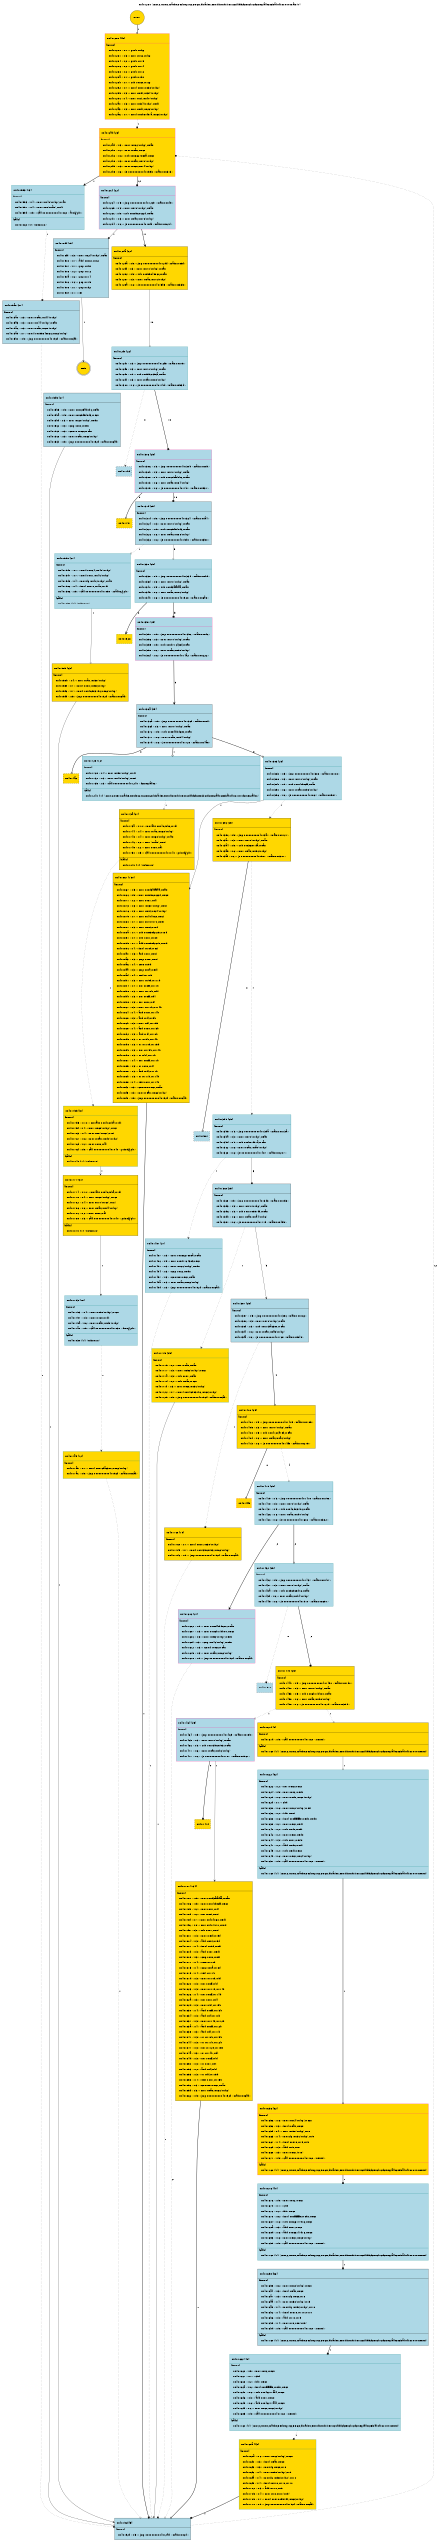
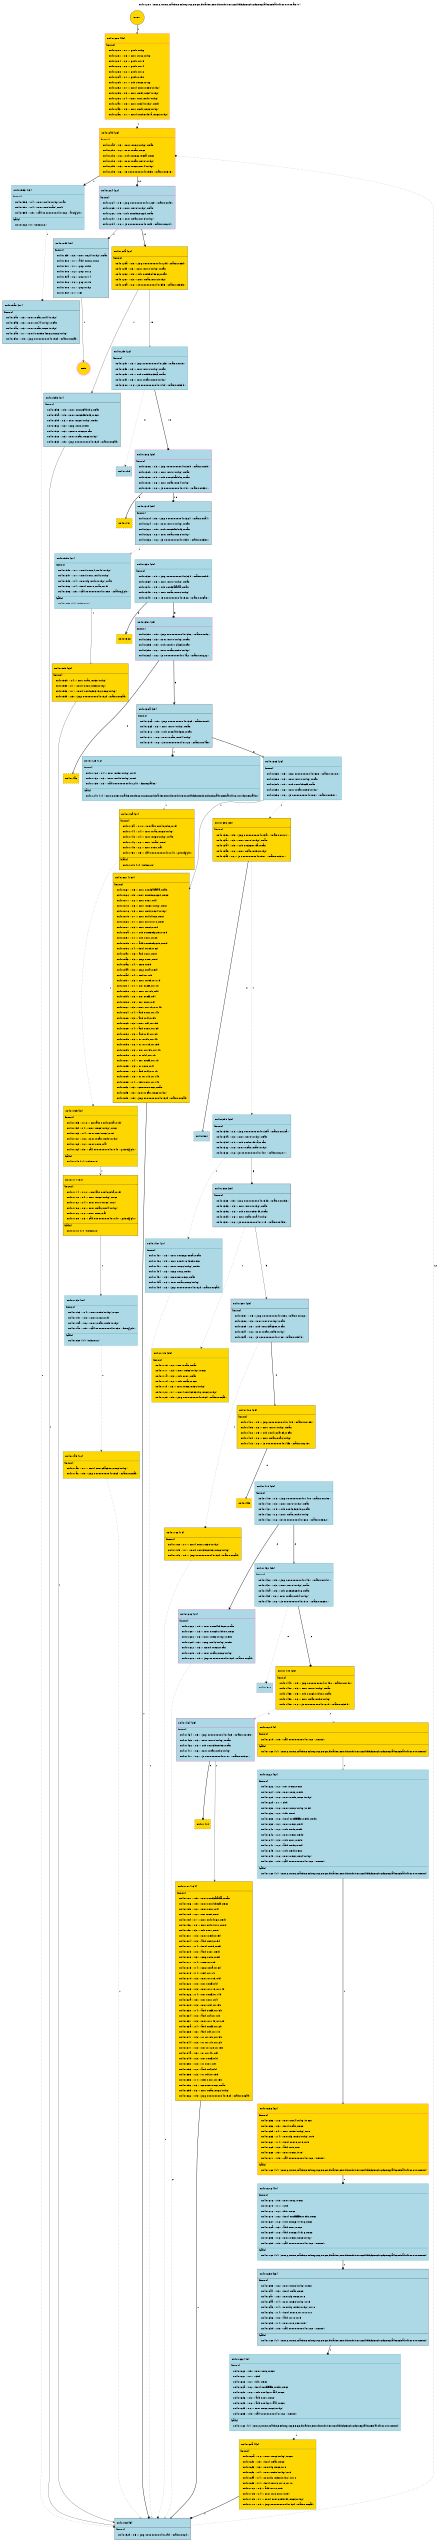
none -> (113, 340)
(84, 368) -> (84, 368)
(173, 551) -> none
(173, 751) -> (173, 751)
(105, 753) -> (115, 716)
(285, 1464) -> none
(157, 1958) -> none
